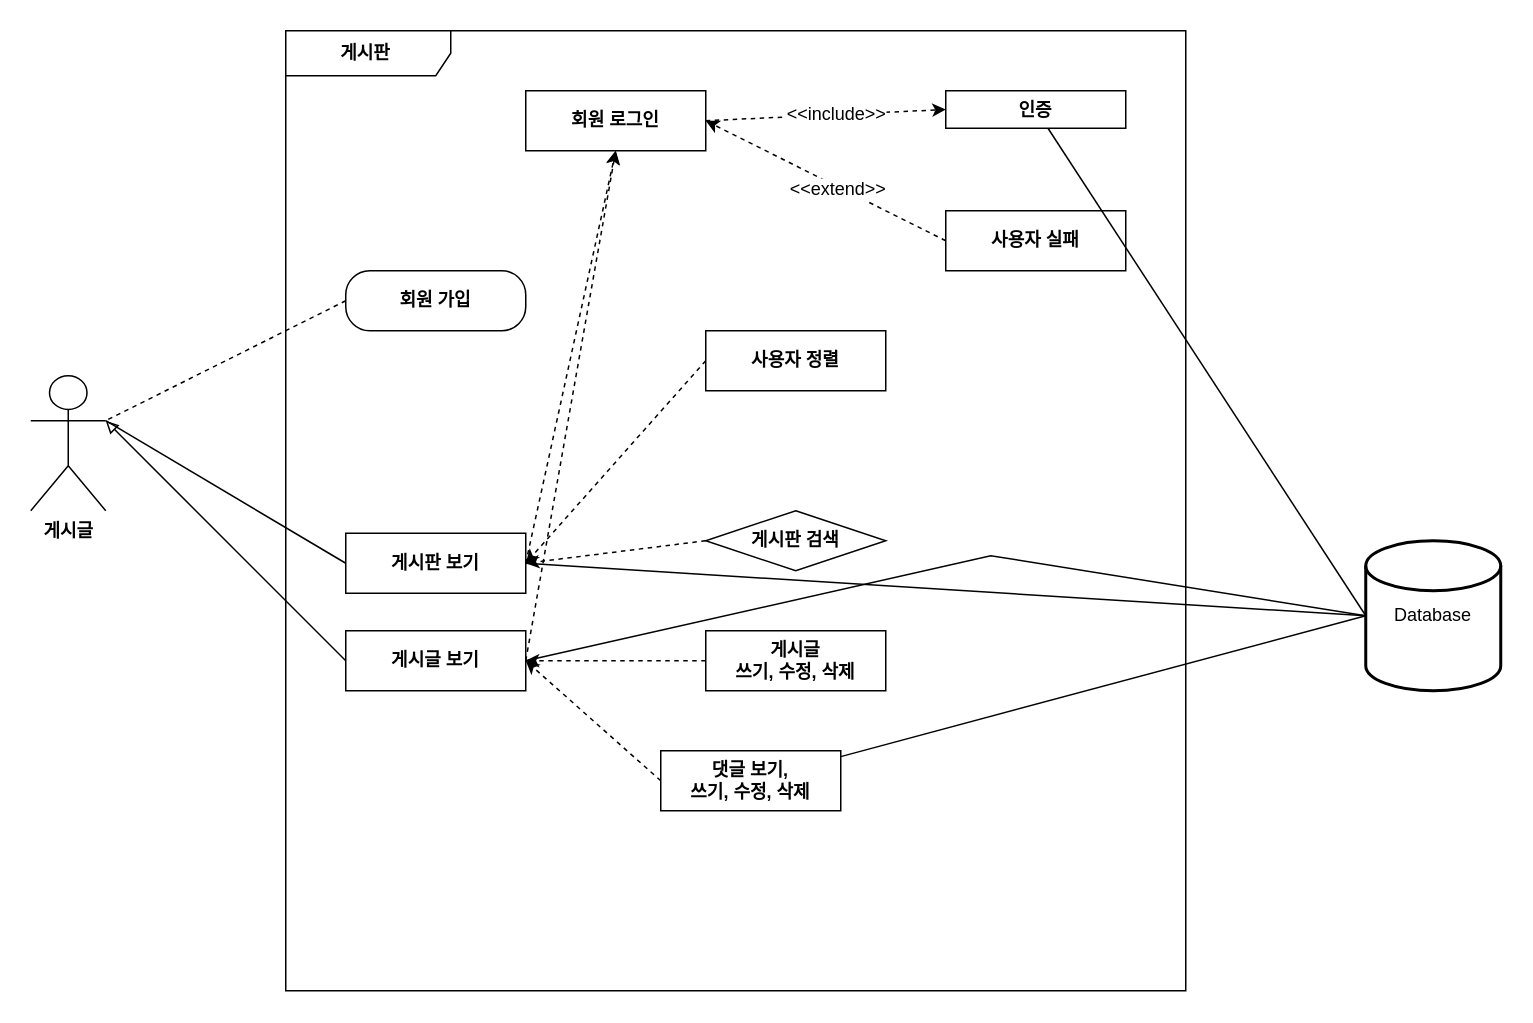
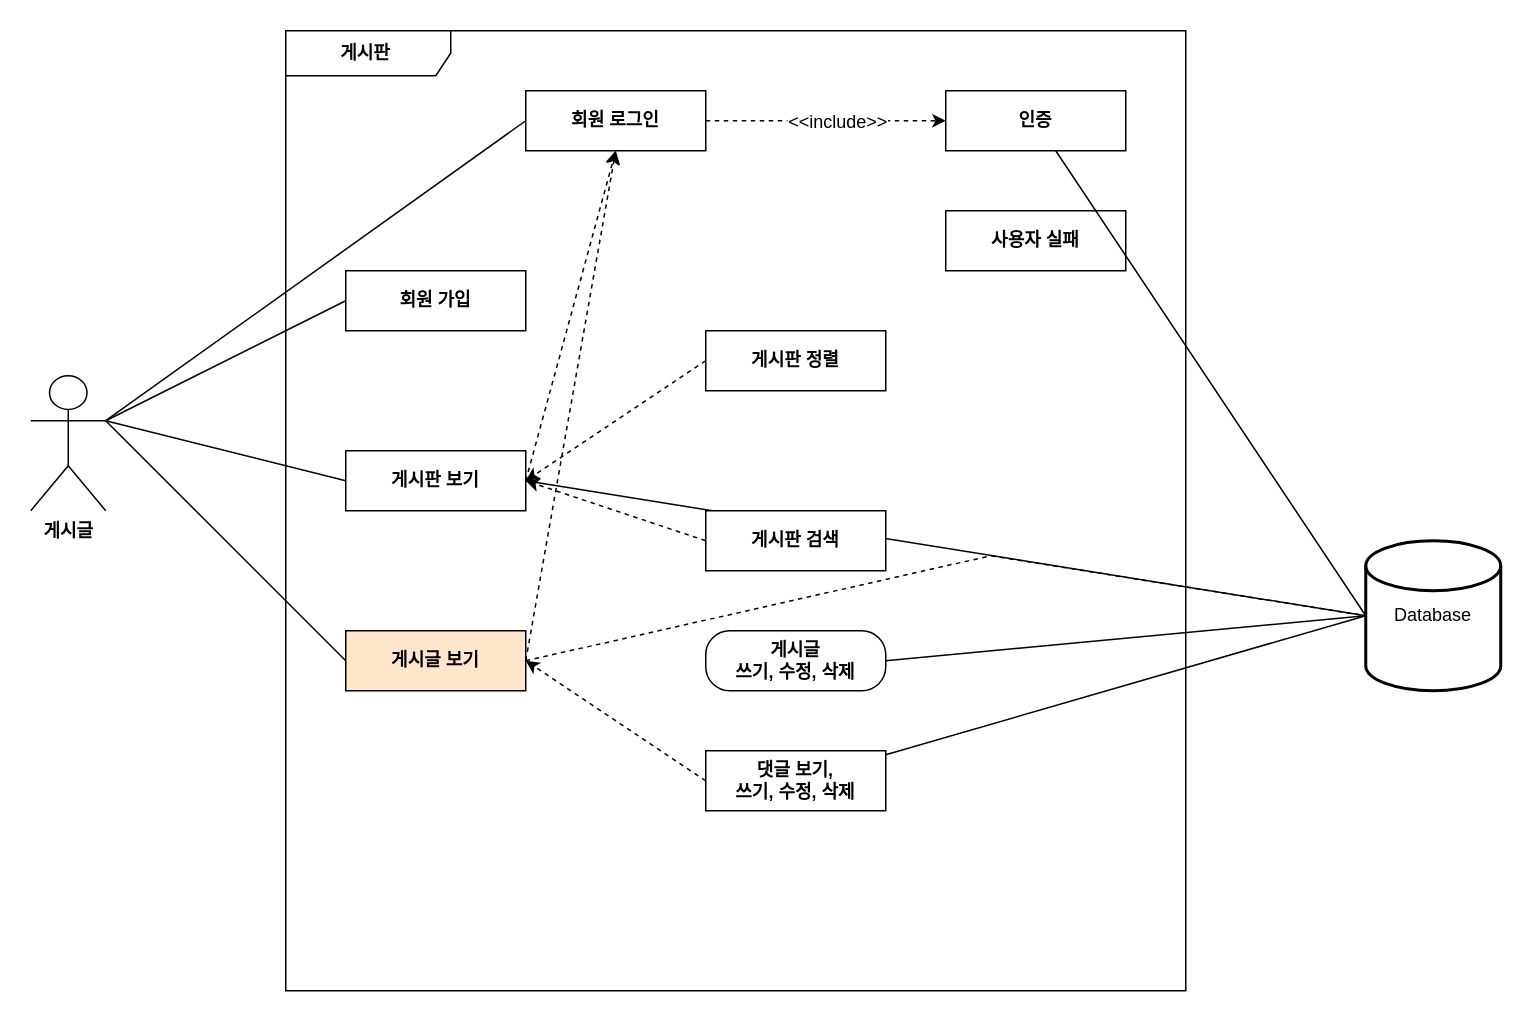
(1036, 110) -> (1036, 121)
(766, 151) -> none
none -> (323, 265)
(436, 301) -> (436, 301)
(228, 360) -> (228, 360)
(796, 361) -> (796, 361)
(115, 430) -> (113, 428)
(796, 541) -> (796, 541)
(436, 563) -> (436, 481)
(693, 623) -> (693, 623)
none -> (1119, 639)
(436, 661) -> (436, 661)
(621, 661) -> none
(796, 661) -> (796, 661)
(751, 781) -> (796, 781)
